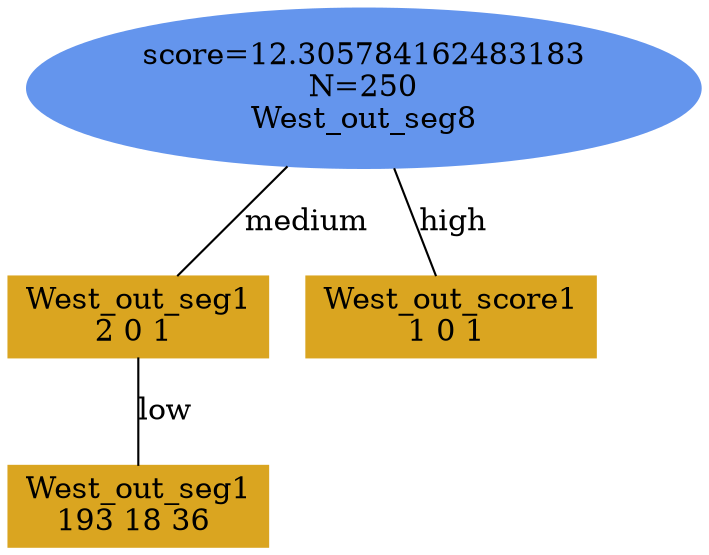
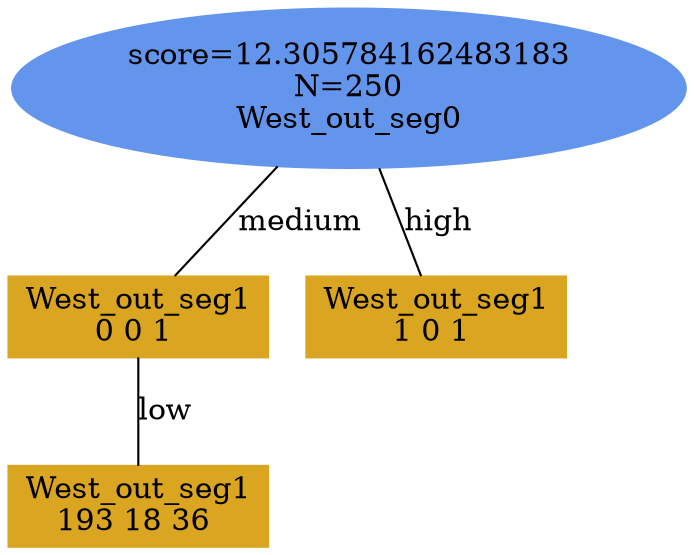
(364, 88) -> (349, 88)
(138, 317) -> (138, 317)
(451, 317) -> (436, 317)
